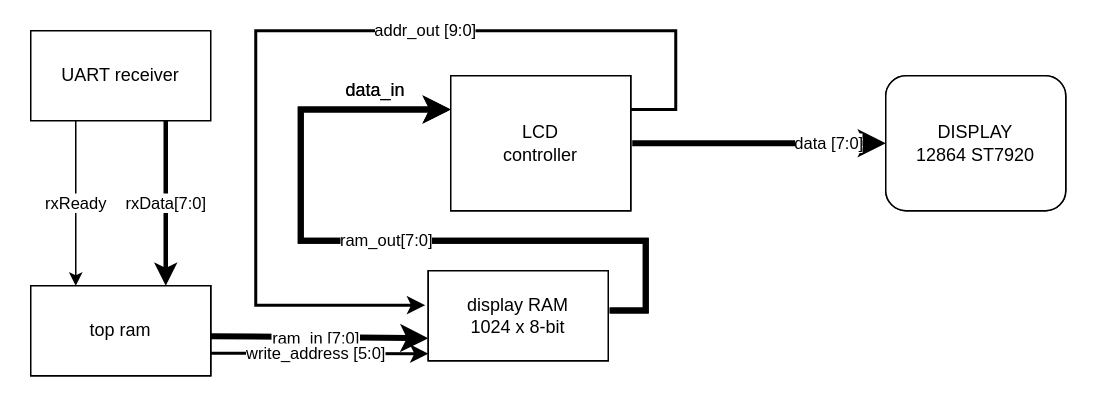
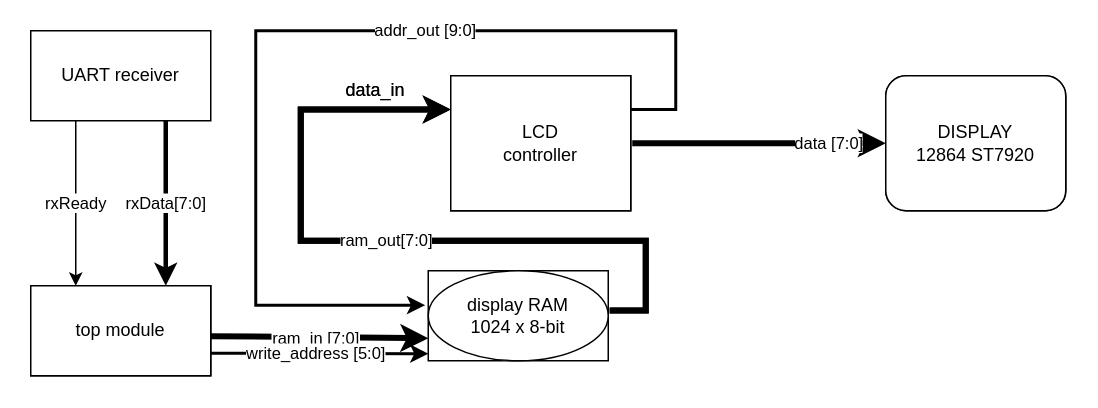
(518, 316) -> (518, 316)
(121, 331) -> (121, 331)
